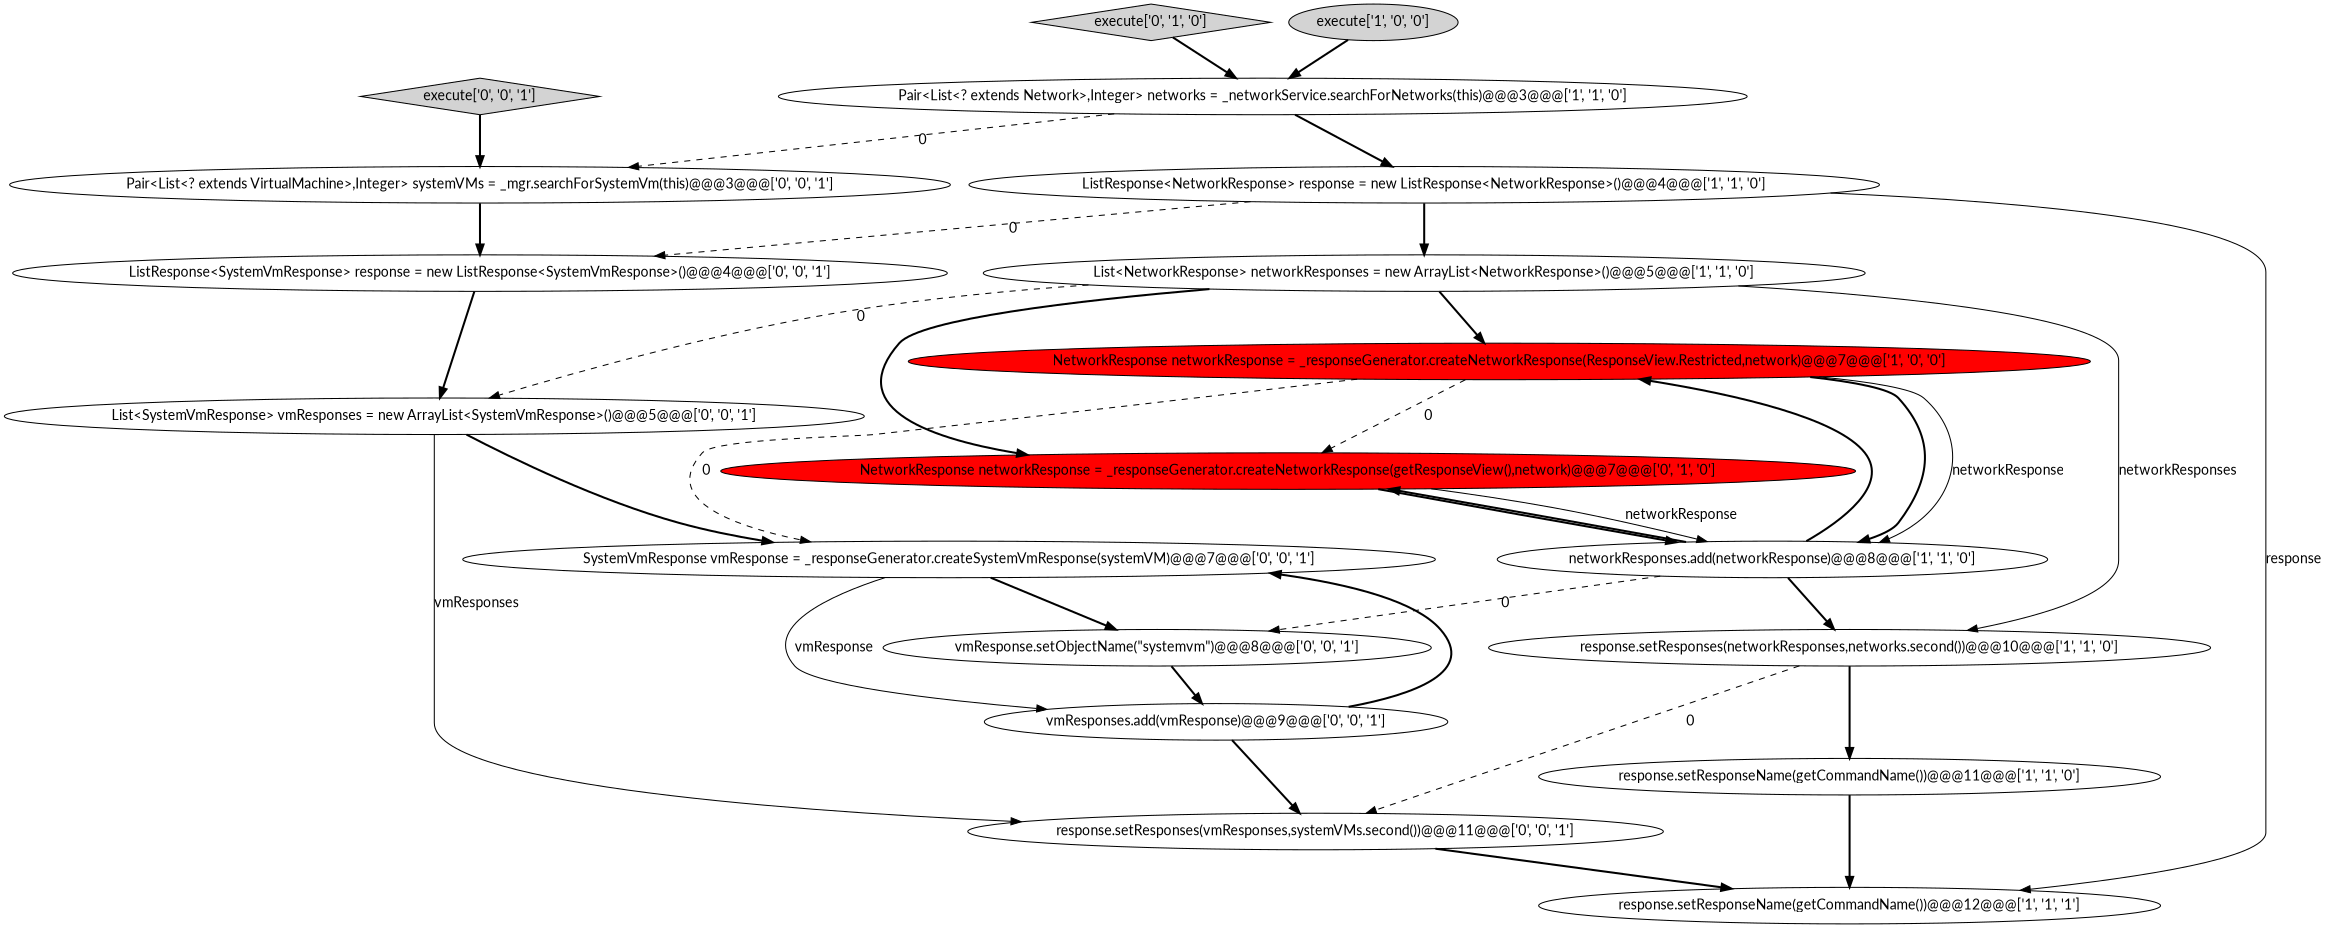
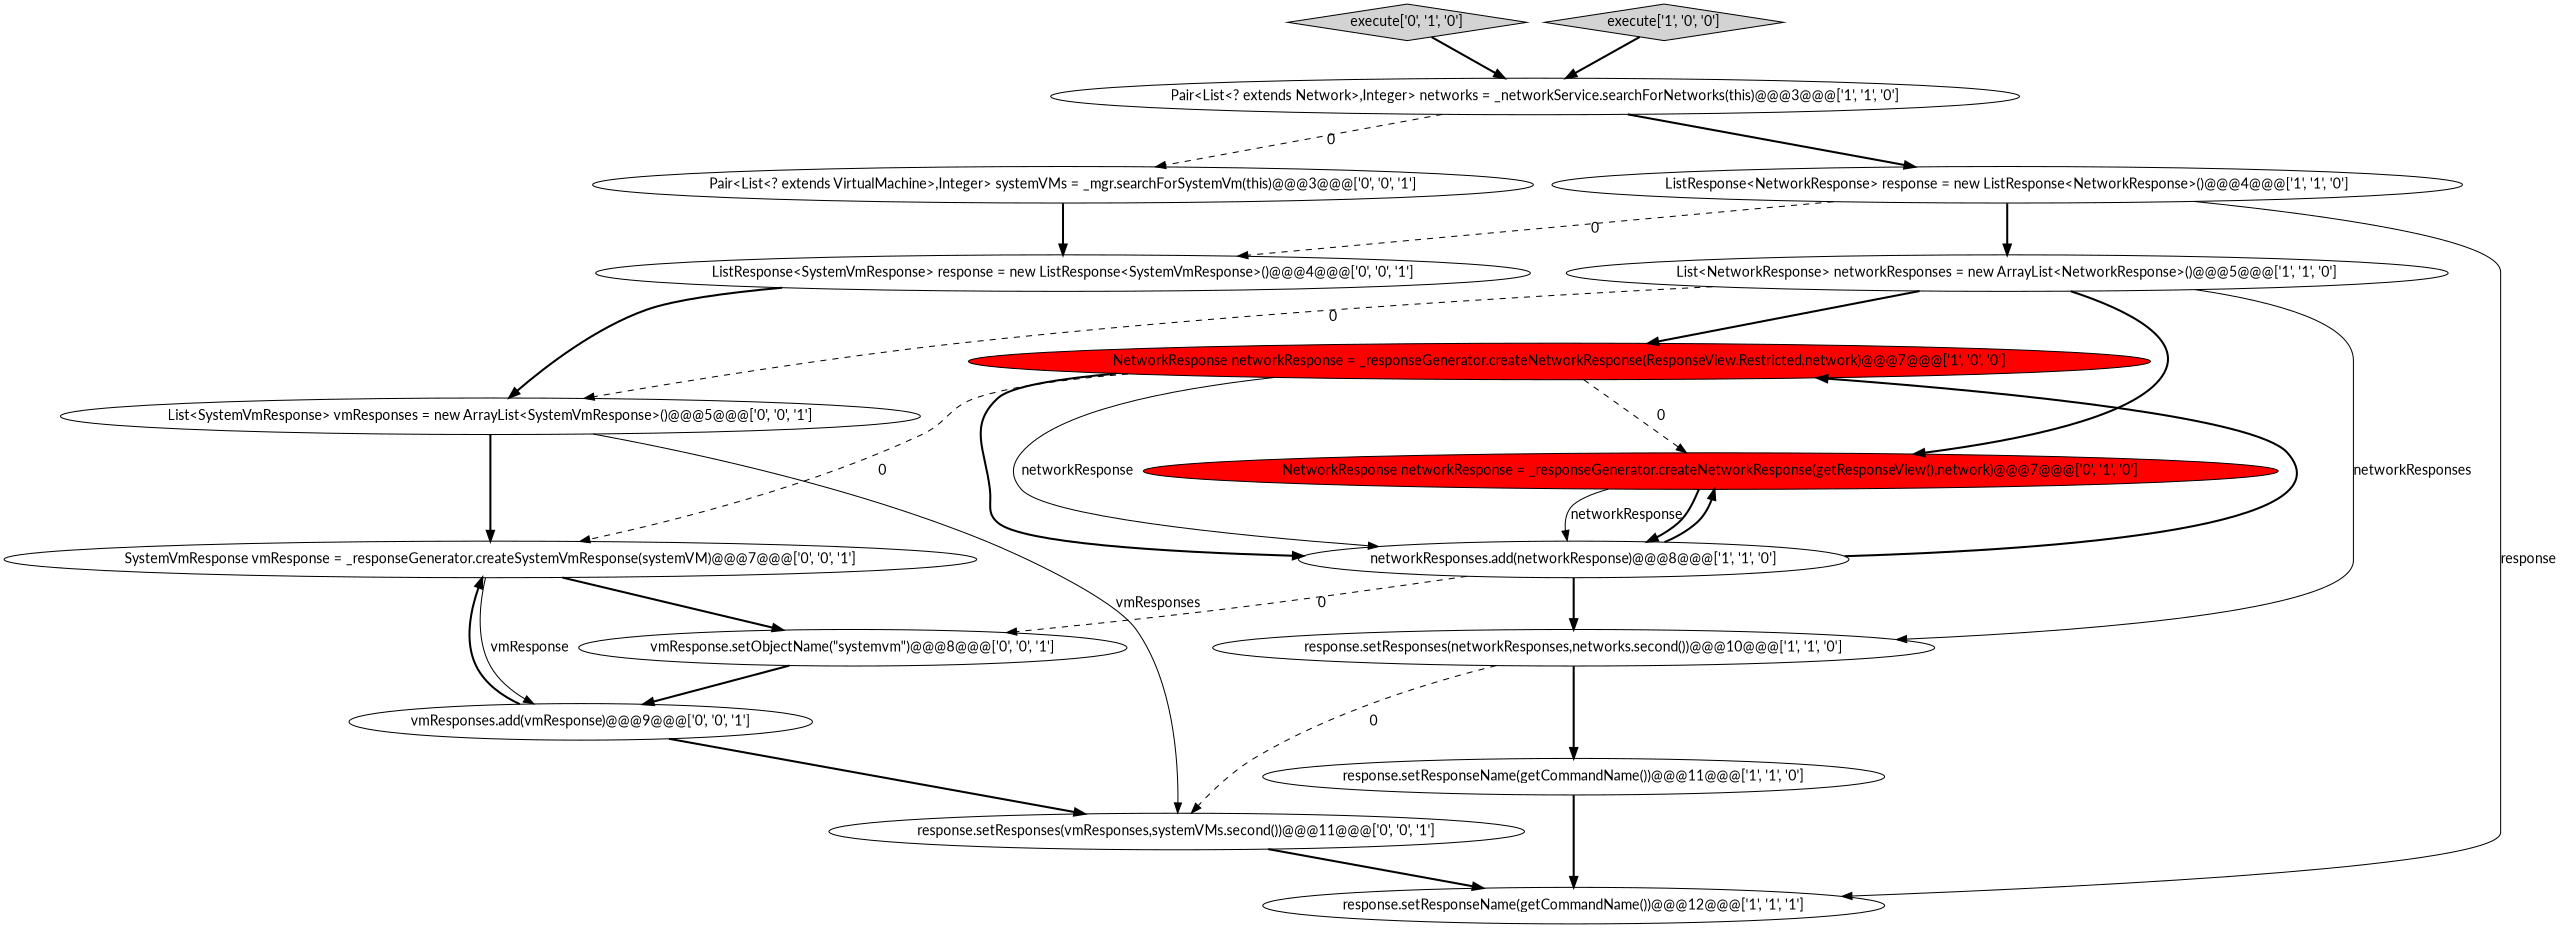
(1373, 22) -> (1664, 22)
(480, 96) -> none
